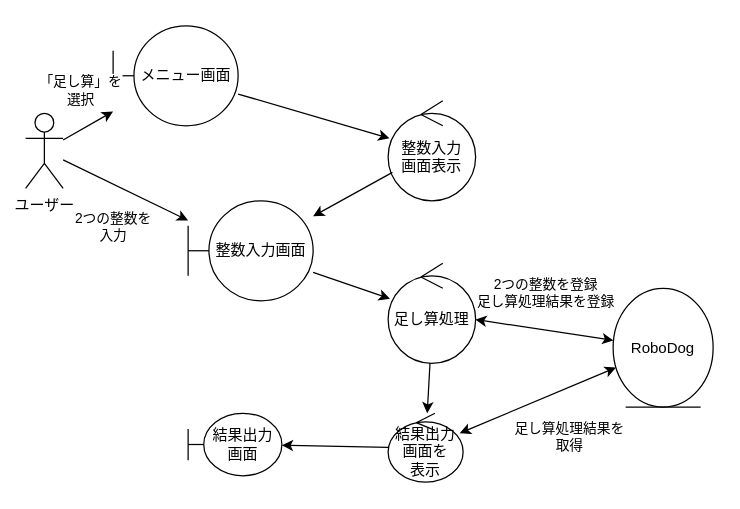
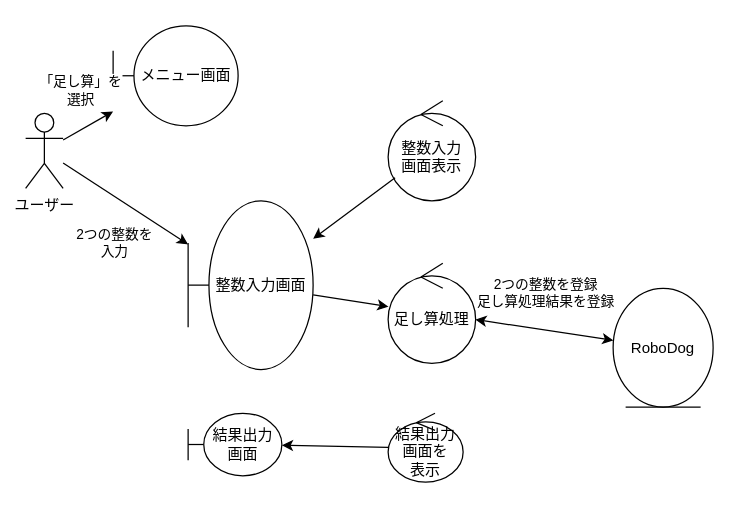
(310, 115) -> none
(251, 251) -> (251, 285)
(429, 384) -> none
(537, 400) -> none
